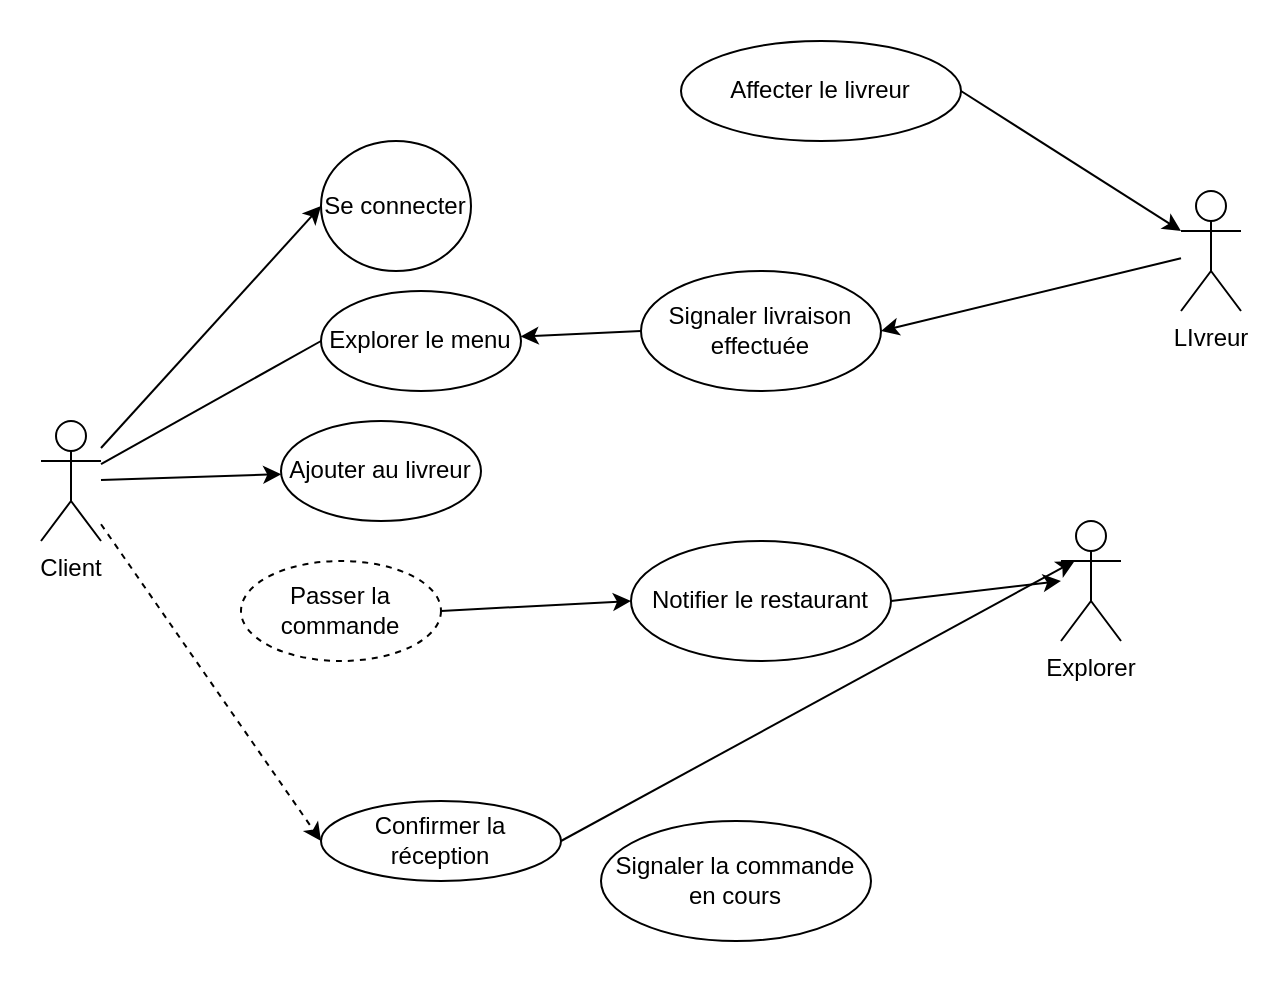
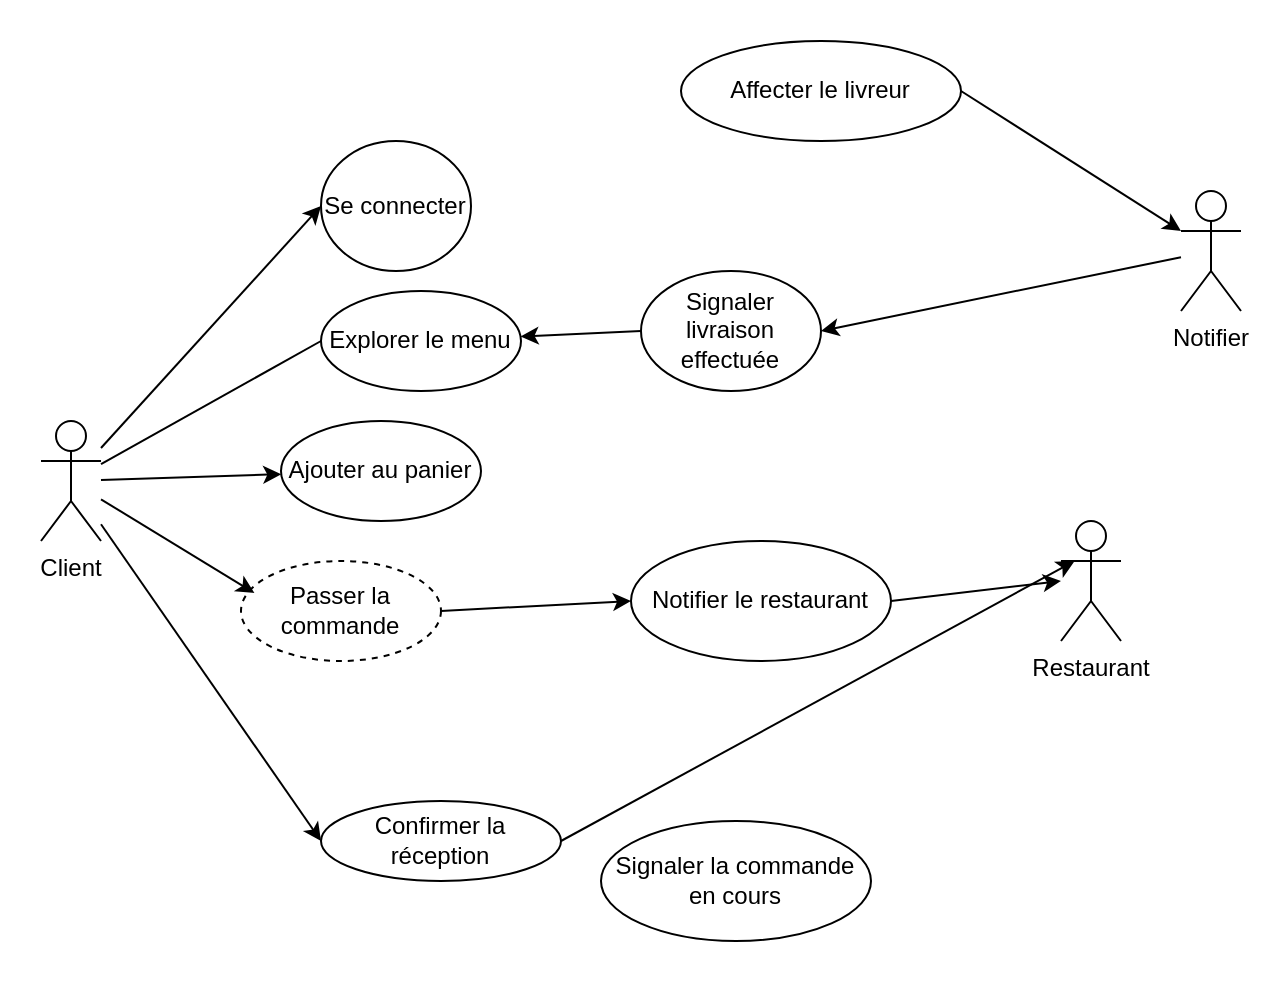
(761, 331) -> (731, 331)
(1212, 339) -> (1212, 339)
(381, 471) -> (381, 471)
none -> (172, 543)
(1092, 669) -> (1092, 669)
(208, 678) -> (208, 678)
